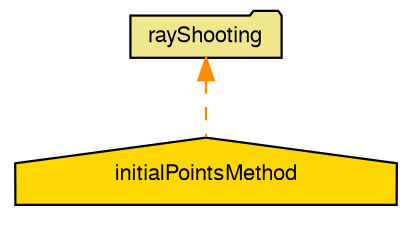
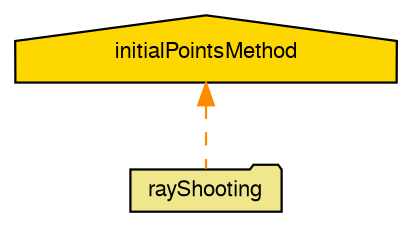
(206, 109) -> (206, 137)
